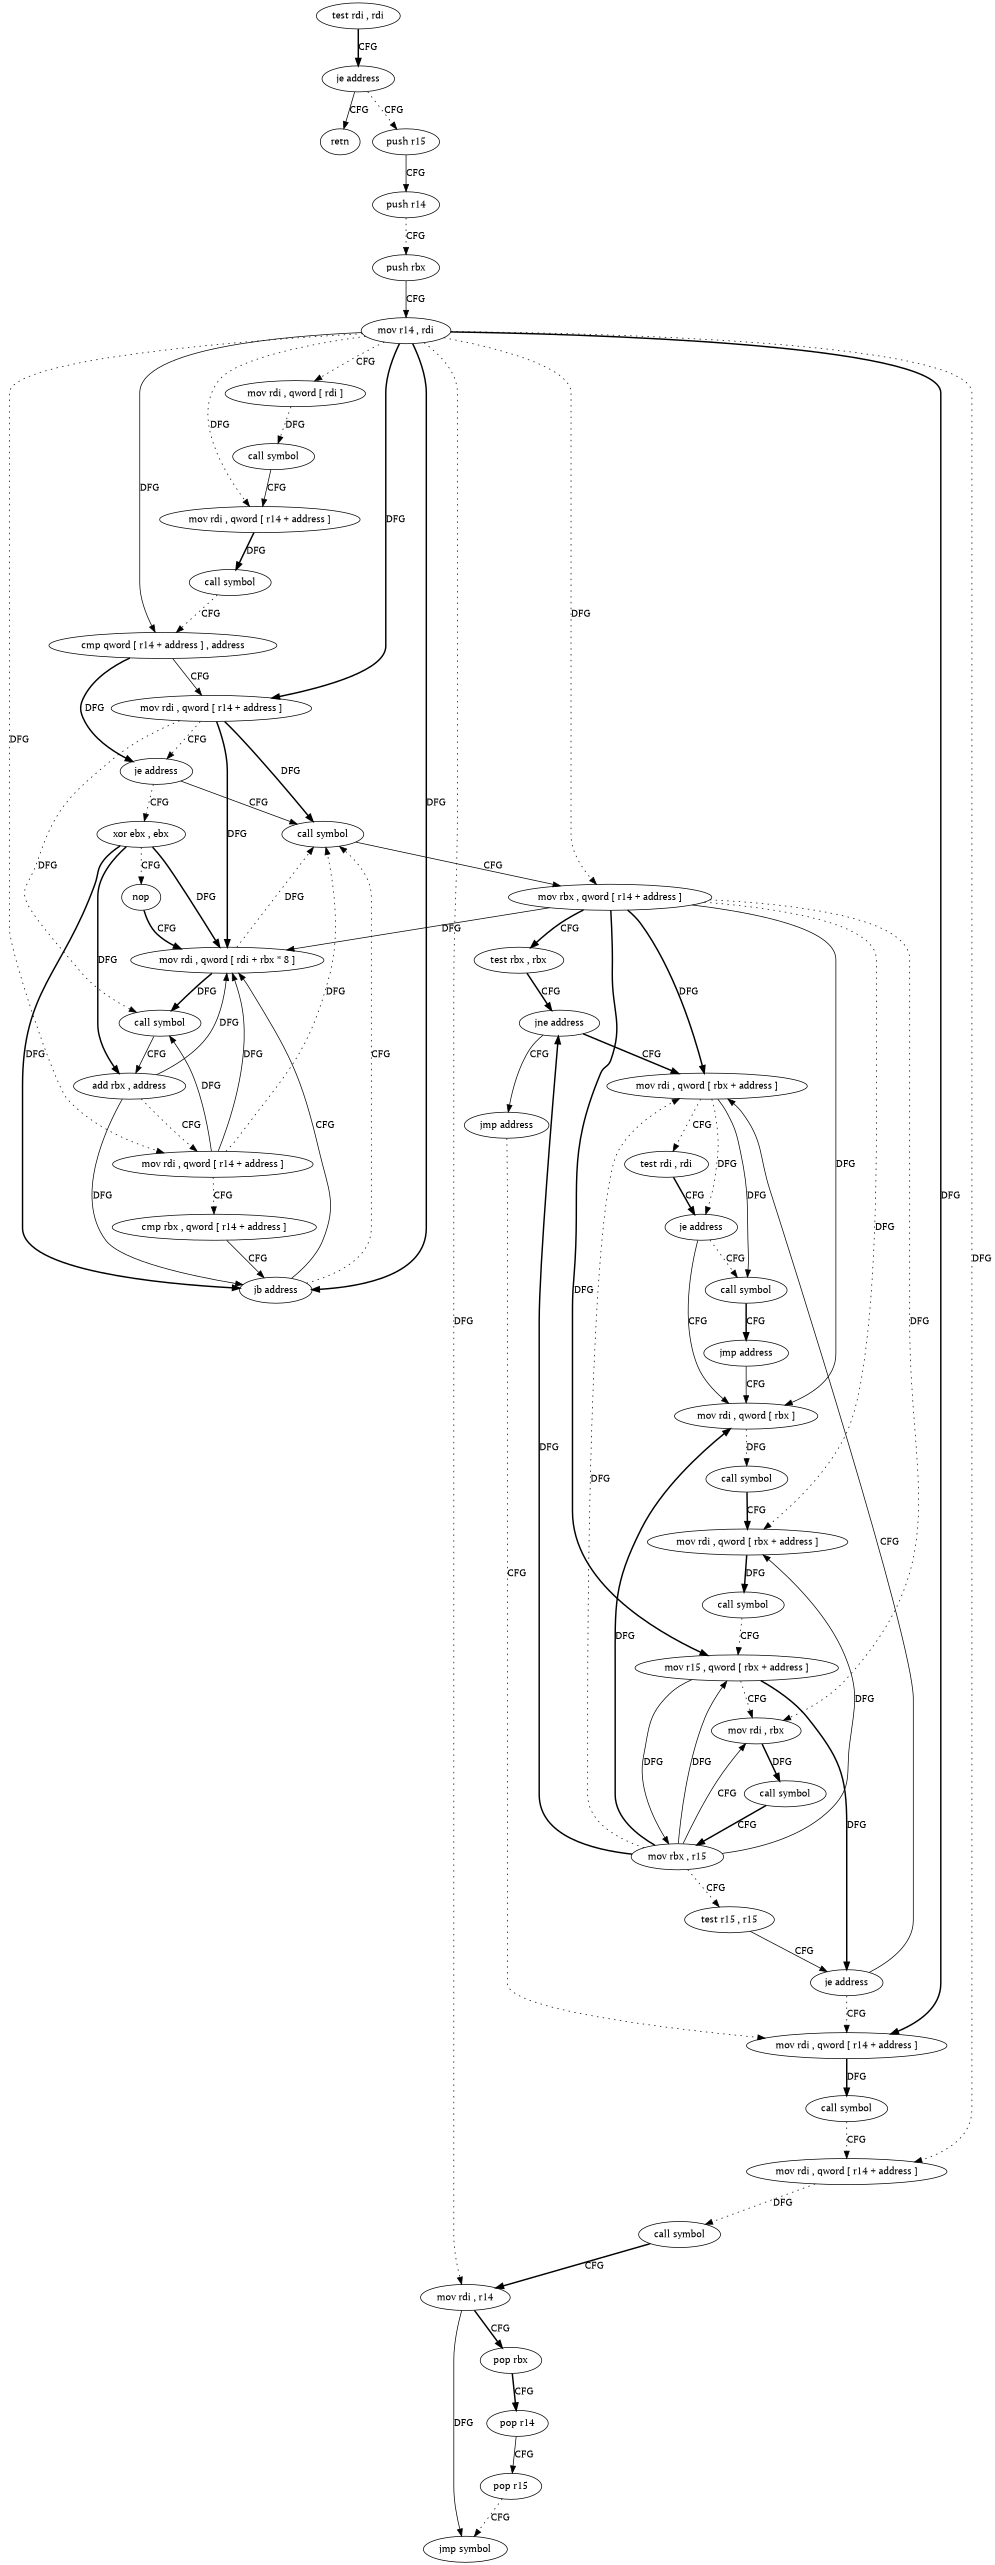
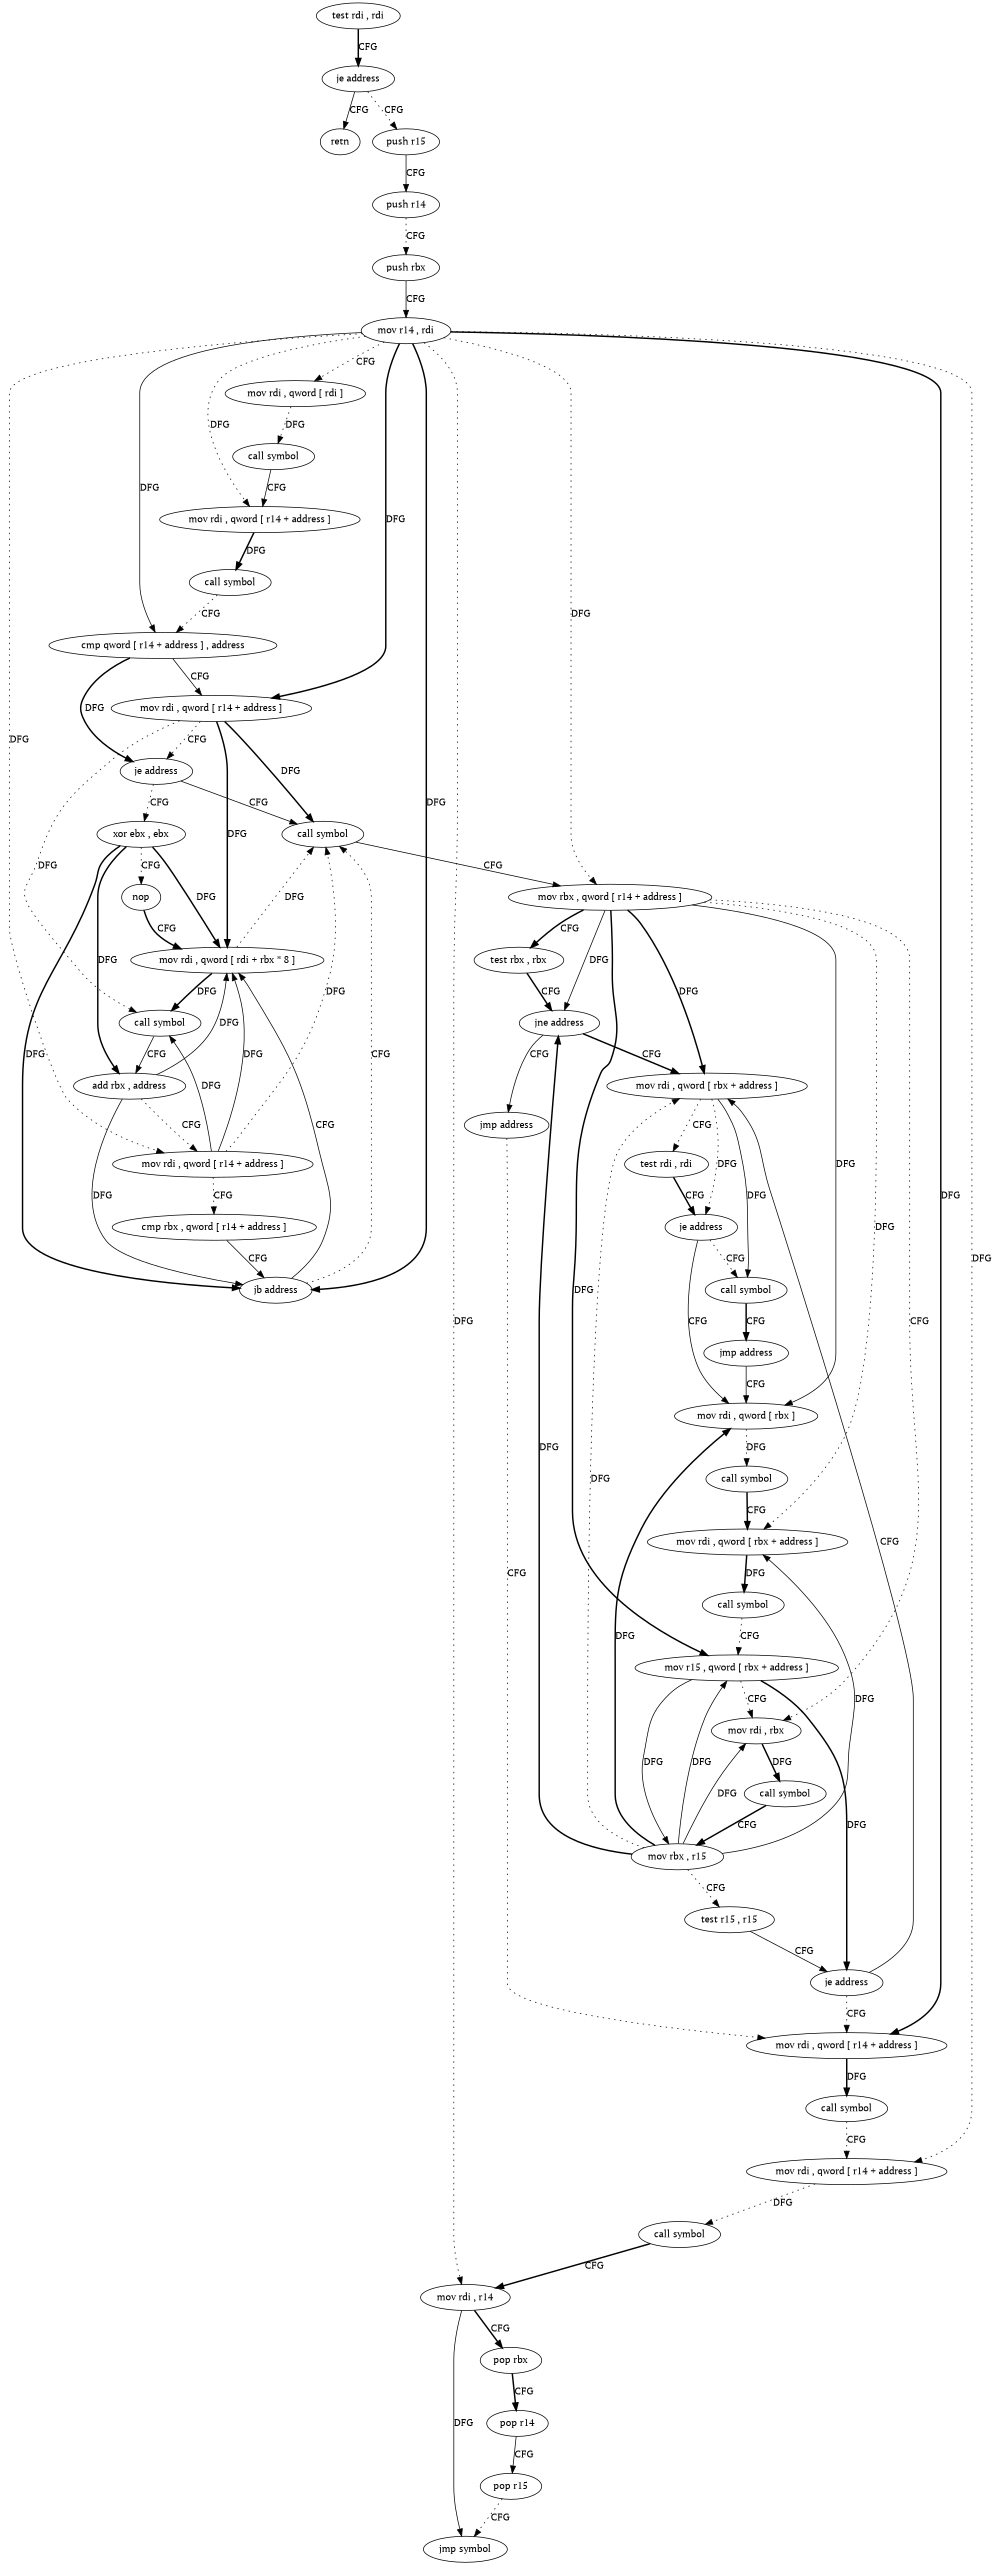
(422, 928) -> (586, 957)
(920, 1322) -> (920, 1322)
(727, 1794) -> (727, 1794)
